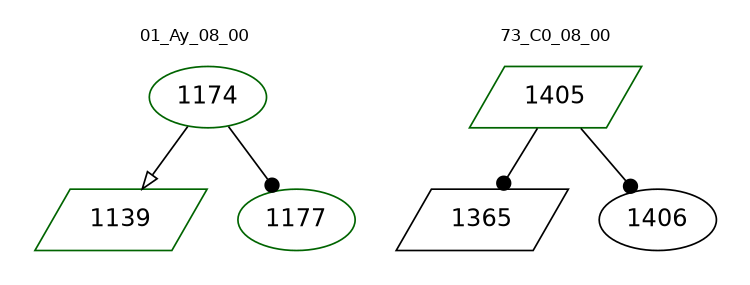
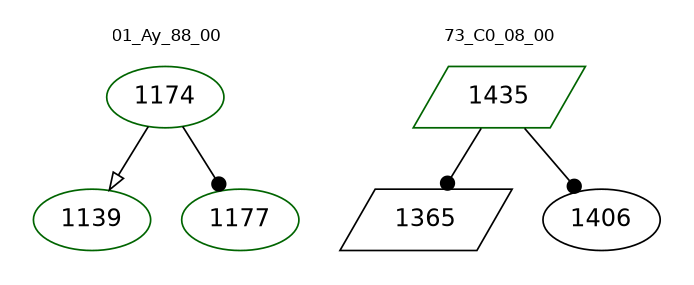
(194, 37) -> (166, 37)
(556, 97) -> (499, 97)
(121, 220) -> (92, 220)
